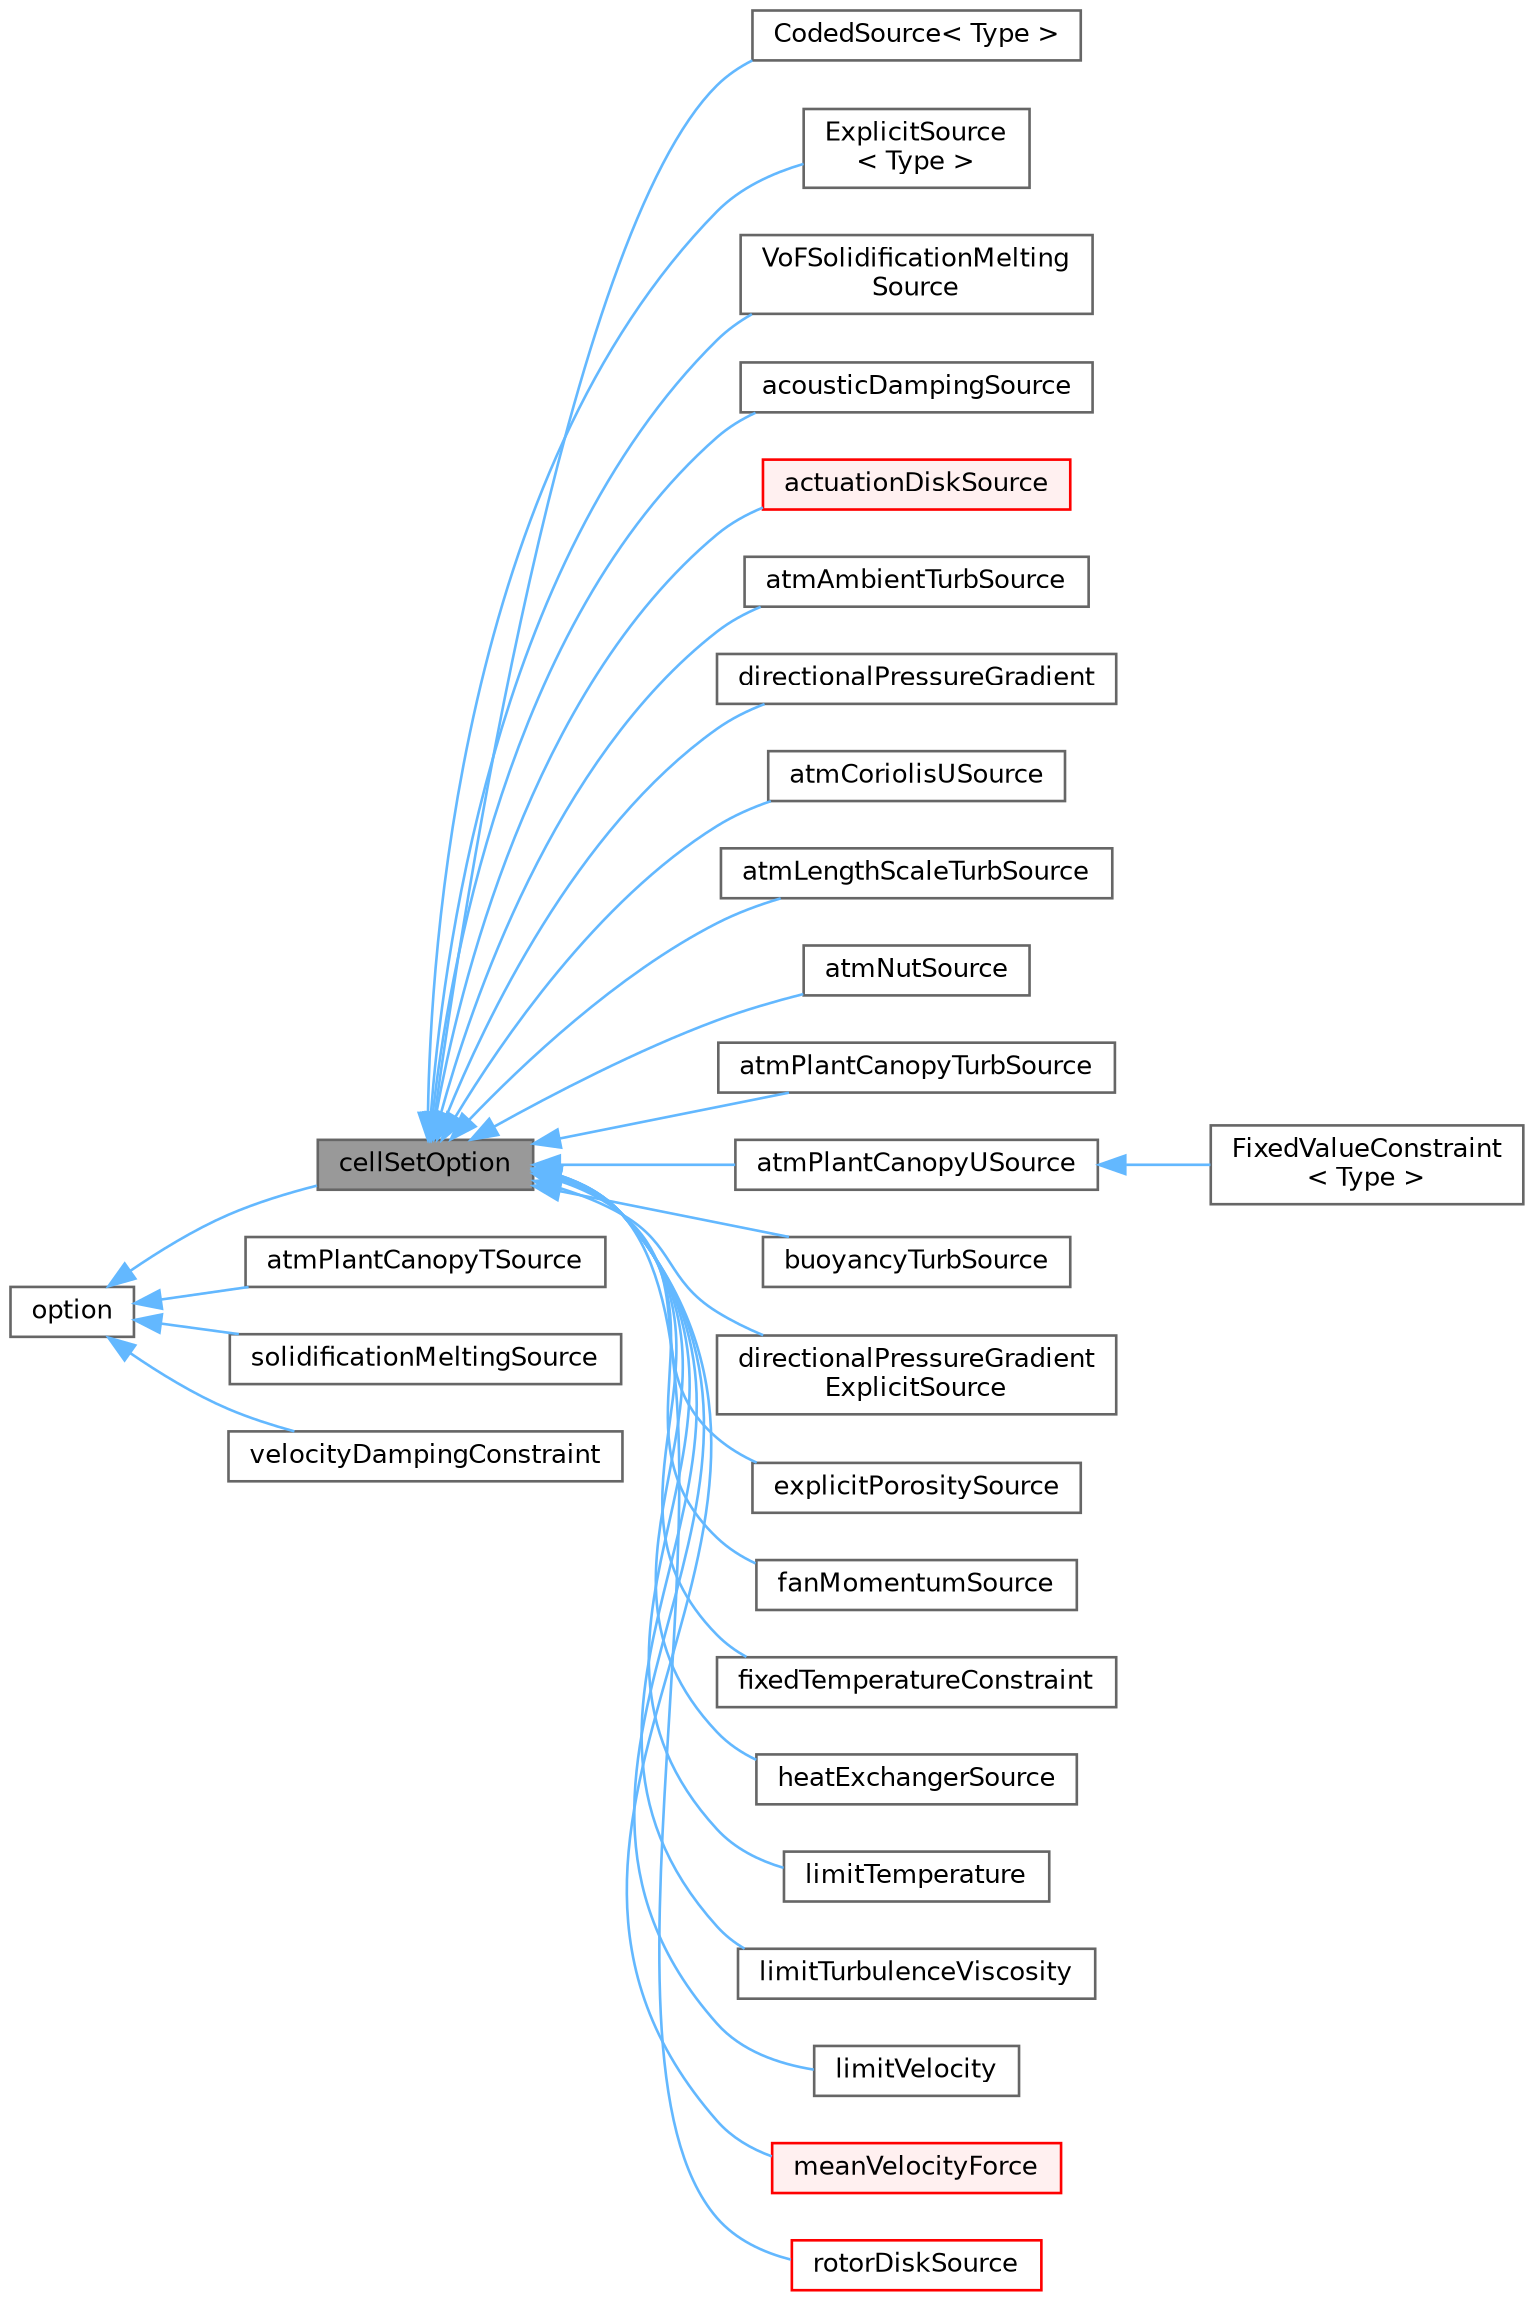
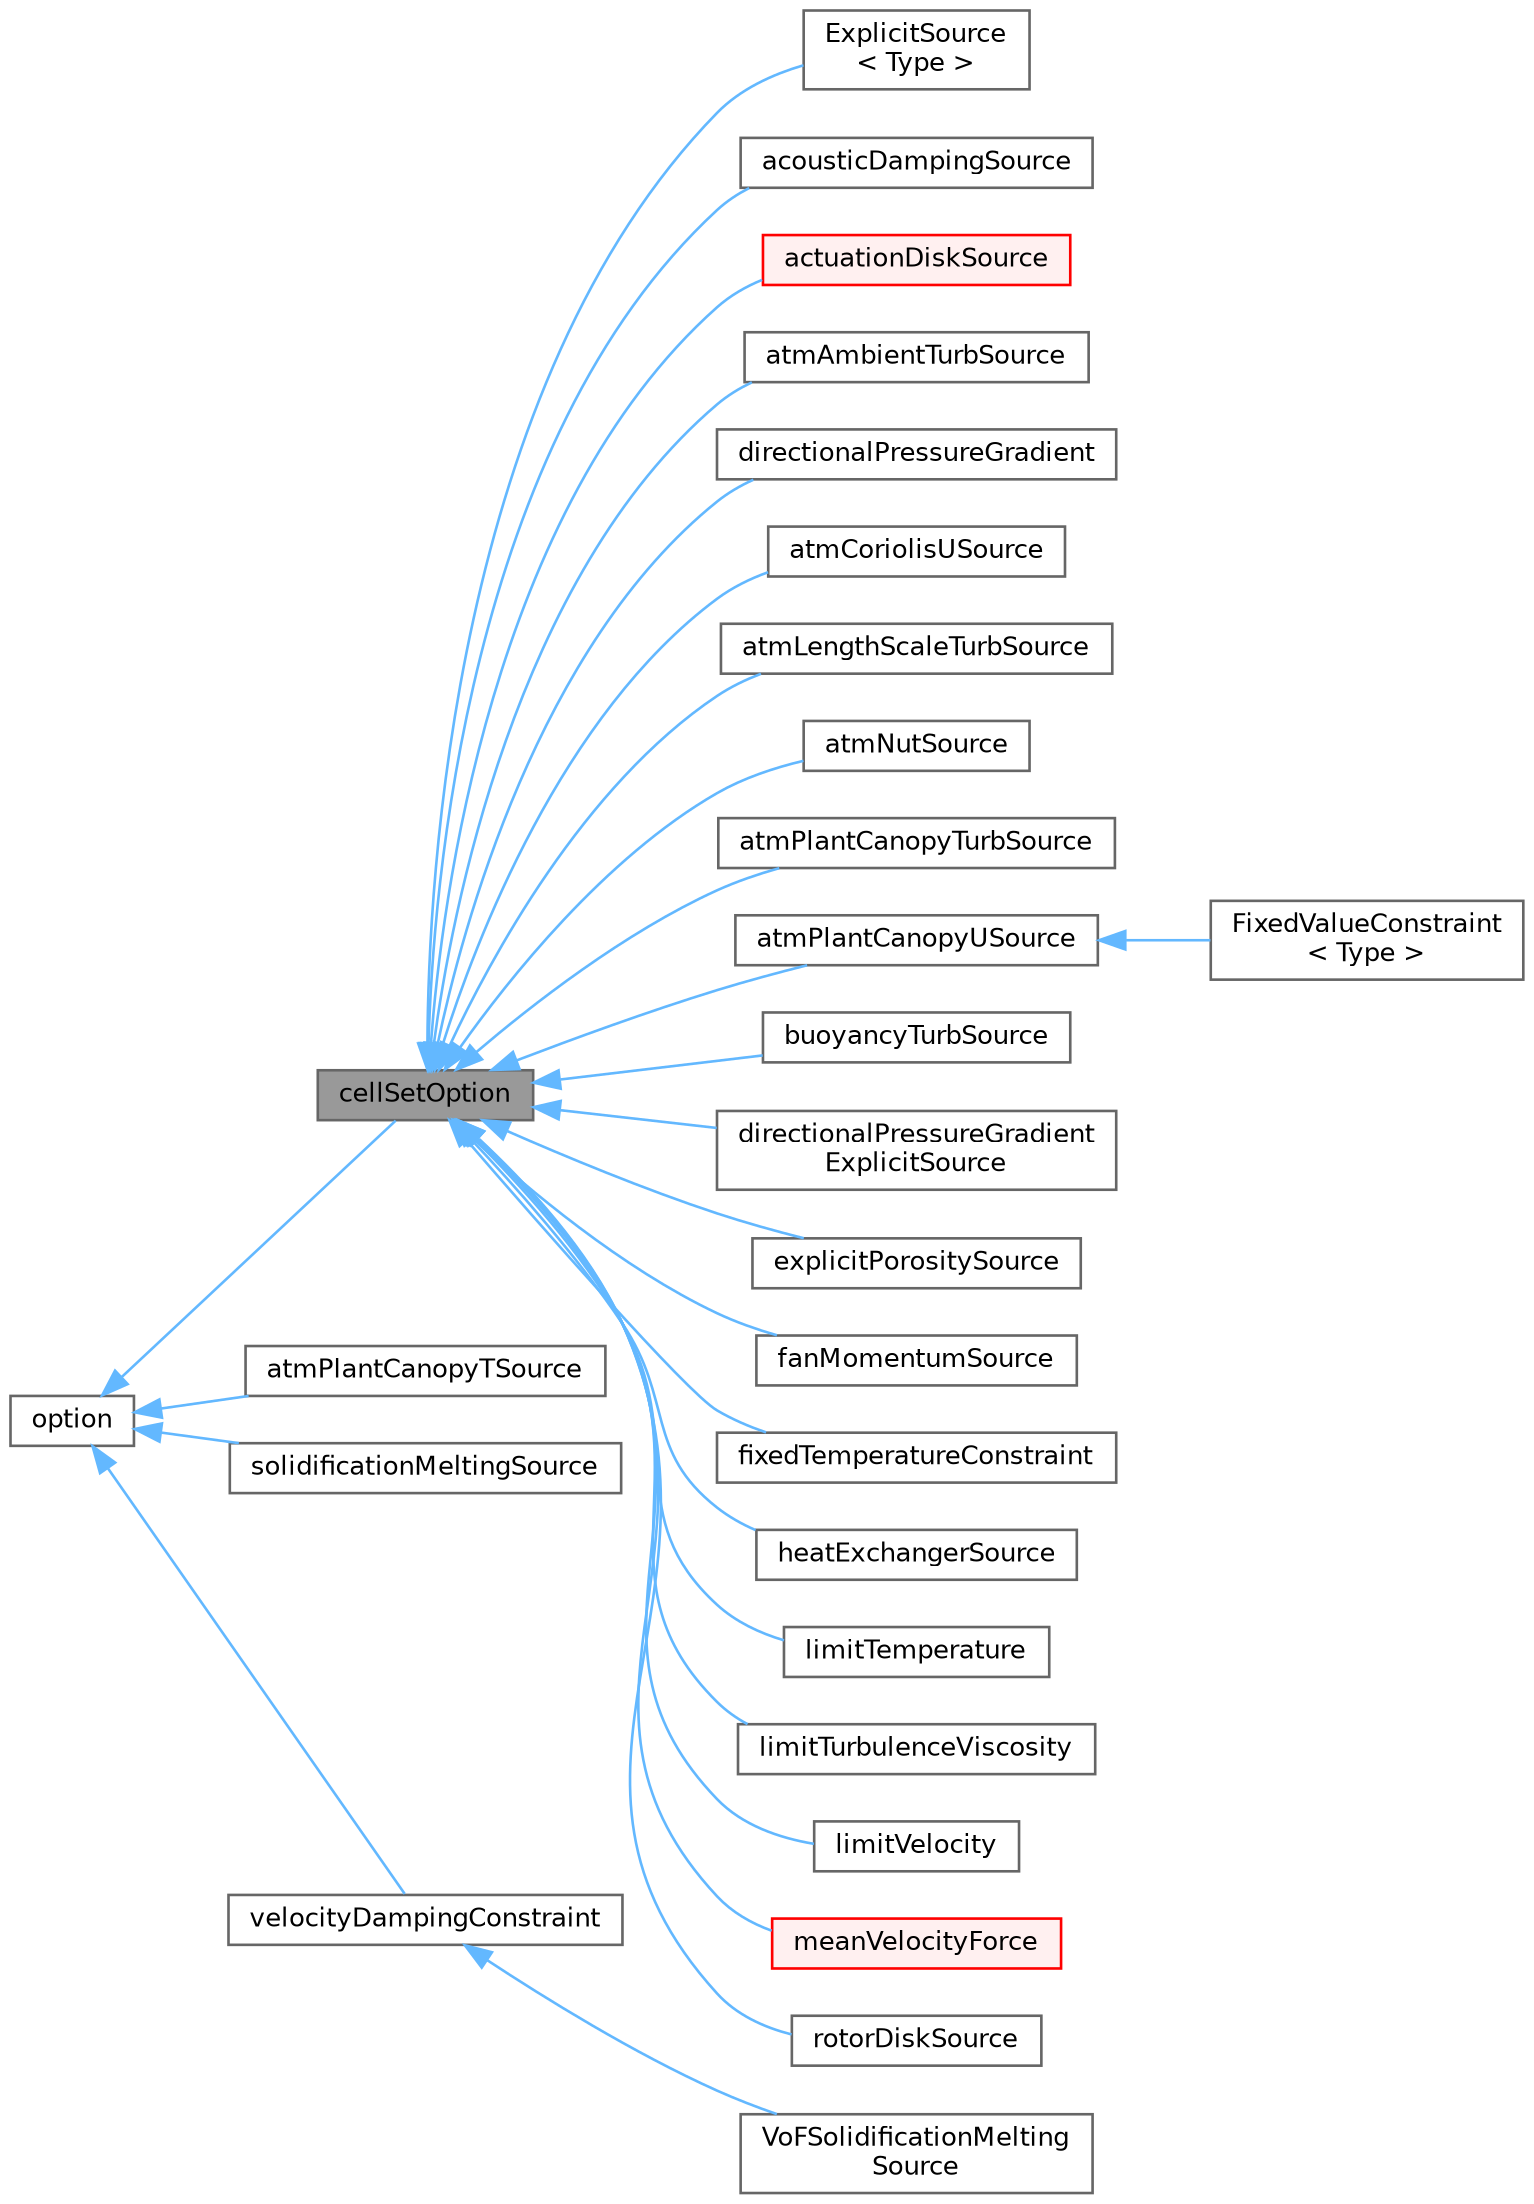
(917, 35) -> none
(541, 619) -> (628, 2046)
(917, 2265) -> (917, 2041)
